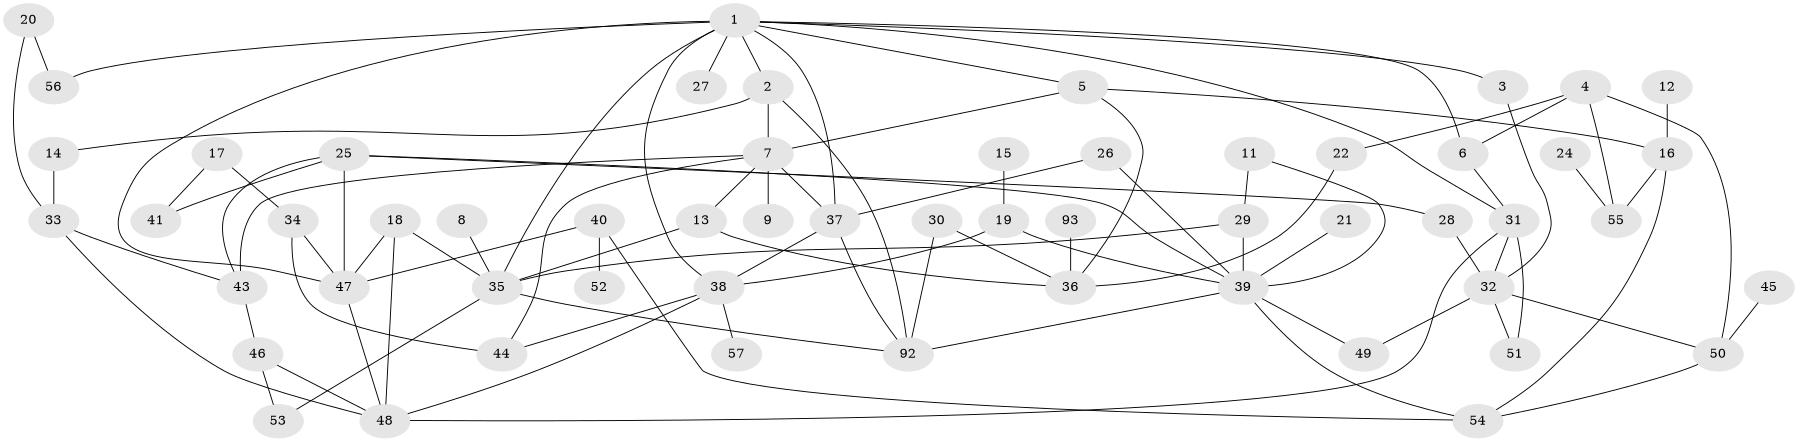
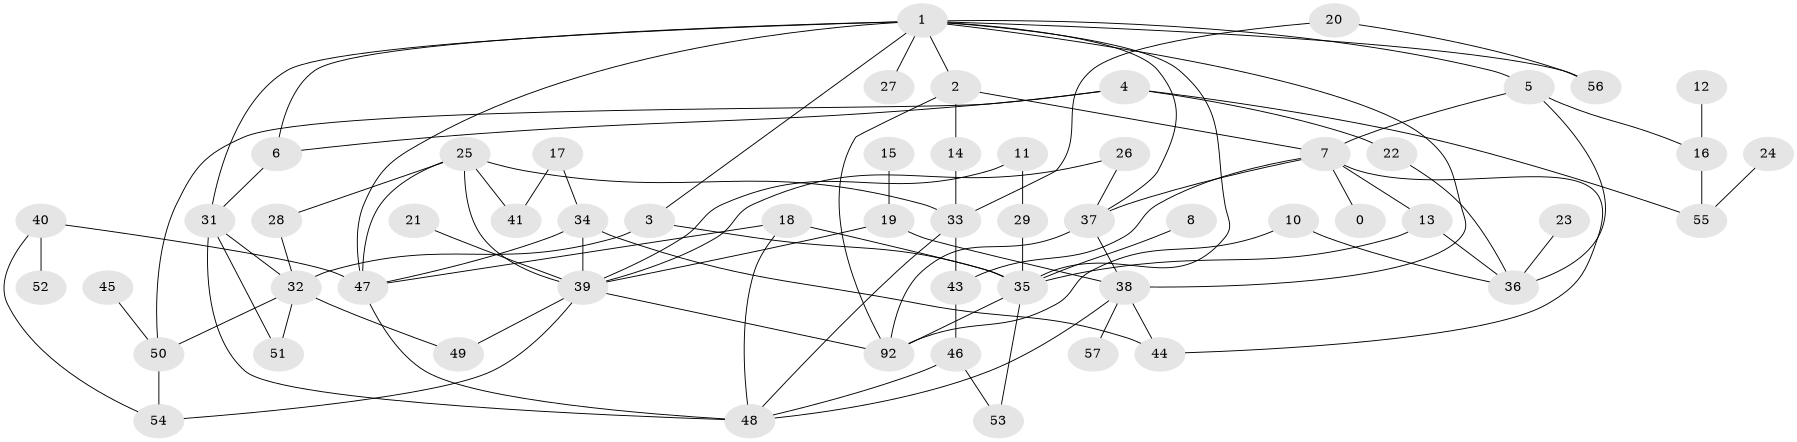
(234, 198) -> (713, 182)
(768, 221) -> (1360, 221)
(937, 221) -> (1294, 221)
(1071, 221) -> (1564, 221)
none -> (832, 246)
(1243, 249) -> (583, 259)
(1609, 309) -> none
